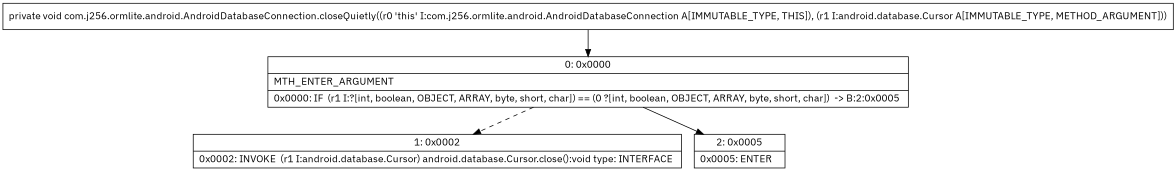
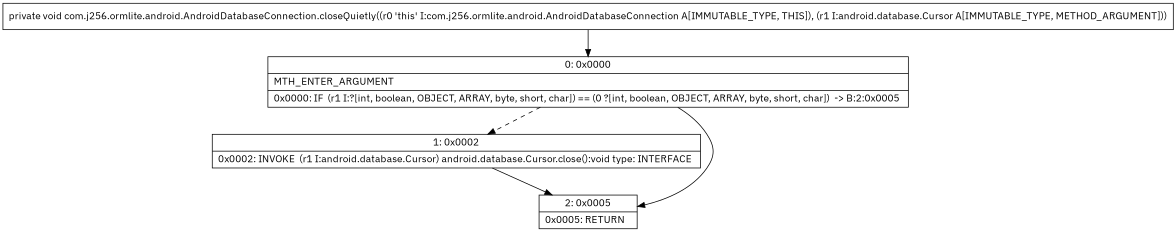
(740, 159) -> (588, 220)
none -> (519, 180)
